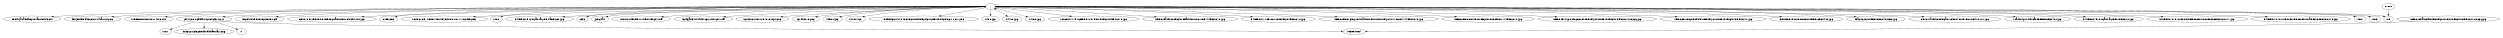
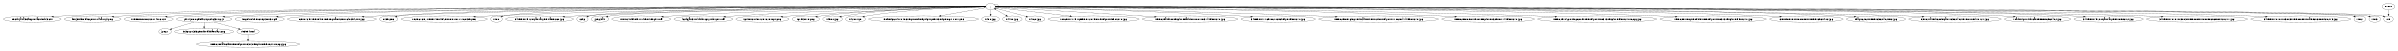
(1890, 29) -> (248, 37)
(166, 32) -> (165, 32)
(241, 32) -> none
